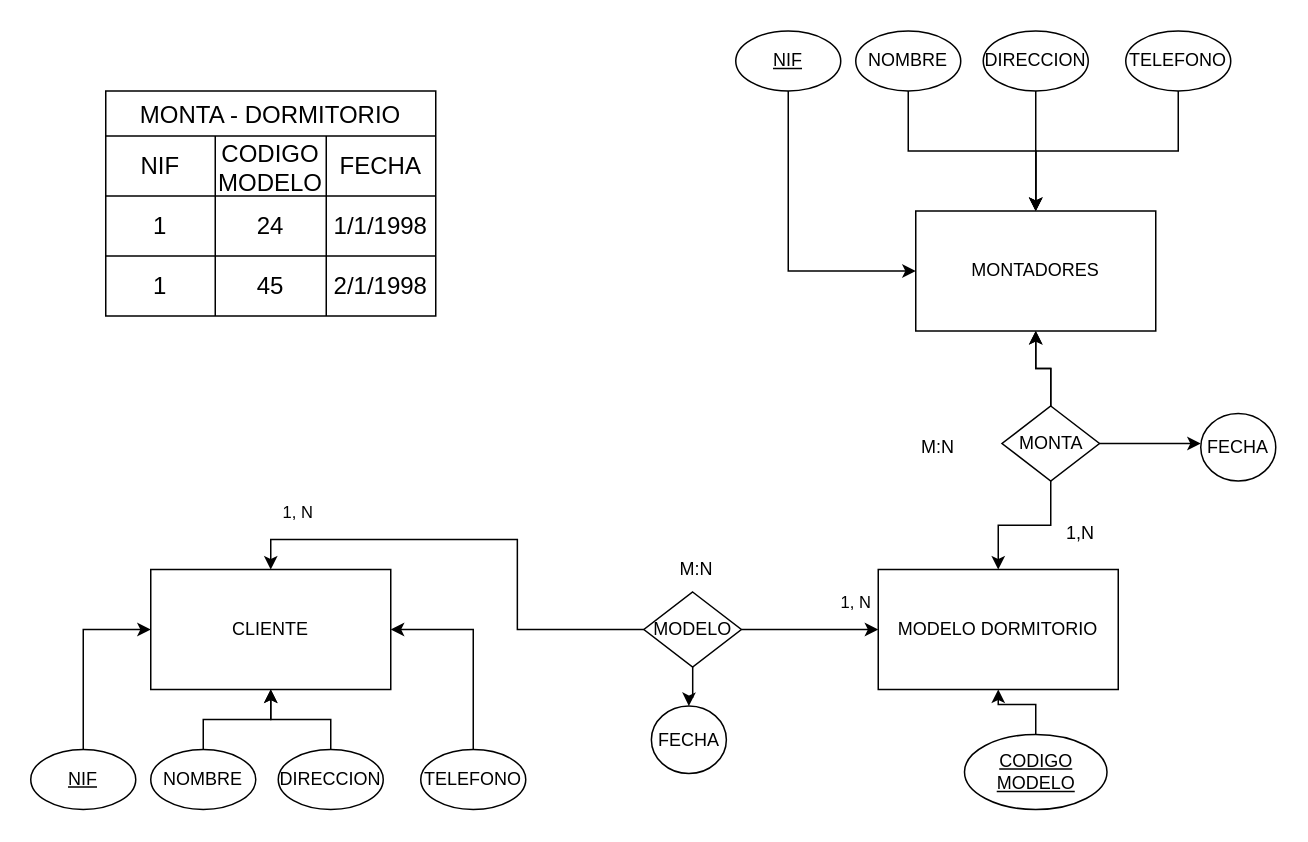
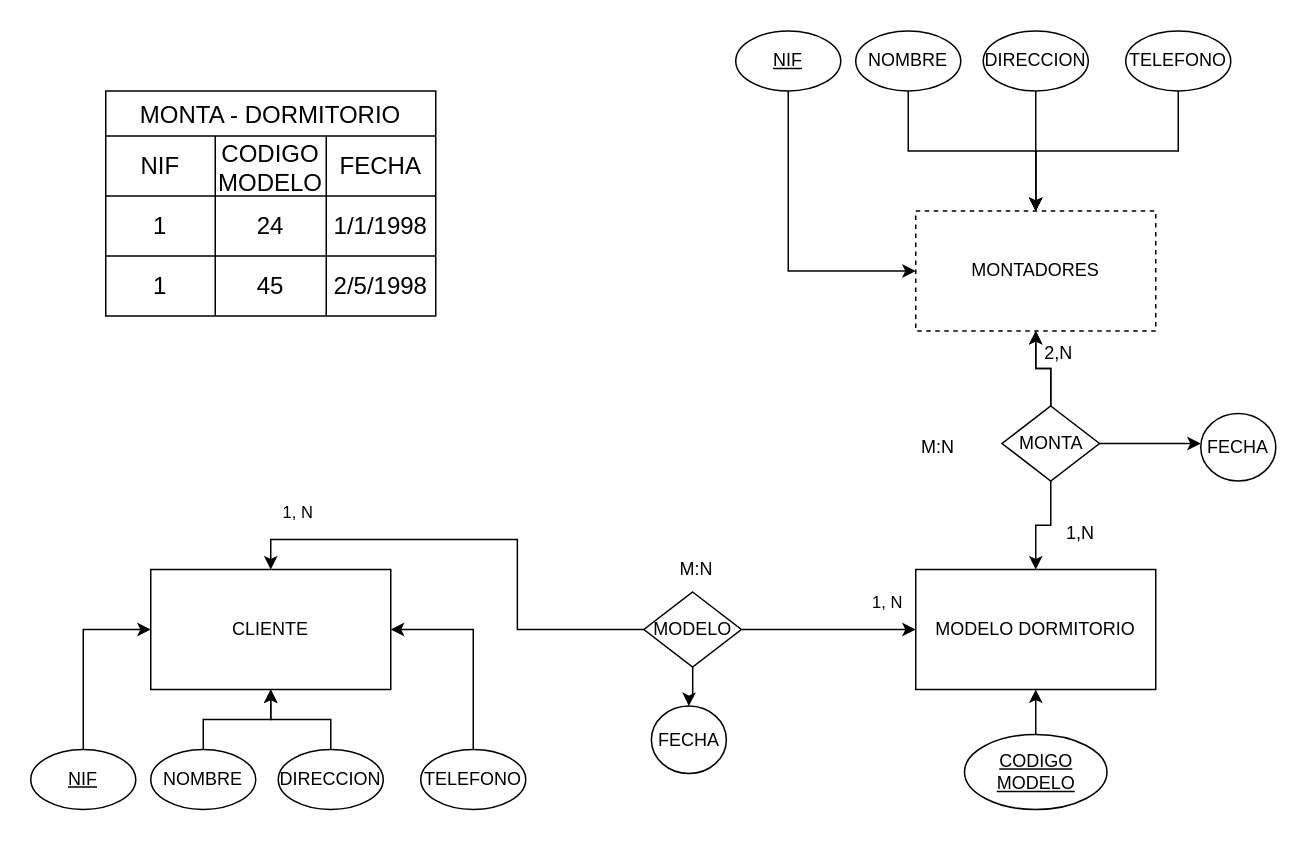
(1036, 271) -> (1036, 271)
(381, 286) -> (381, 286)
none -> (1058, 353)
(998, 629) -> (1036, 629)
